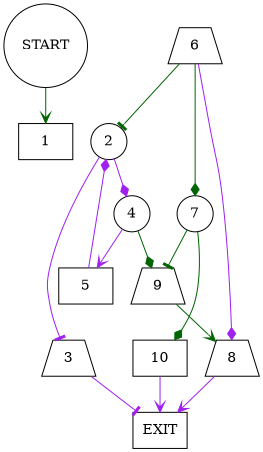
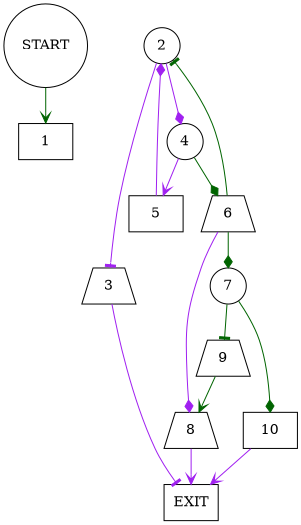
(143, 244) -> (203, 171)
